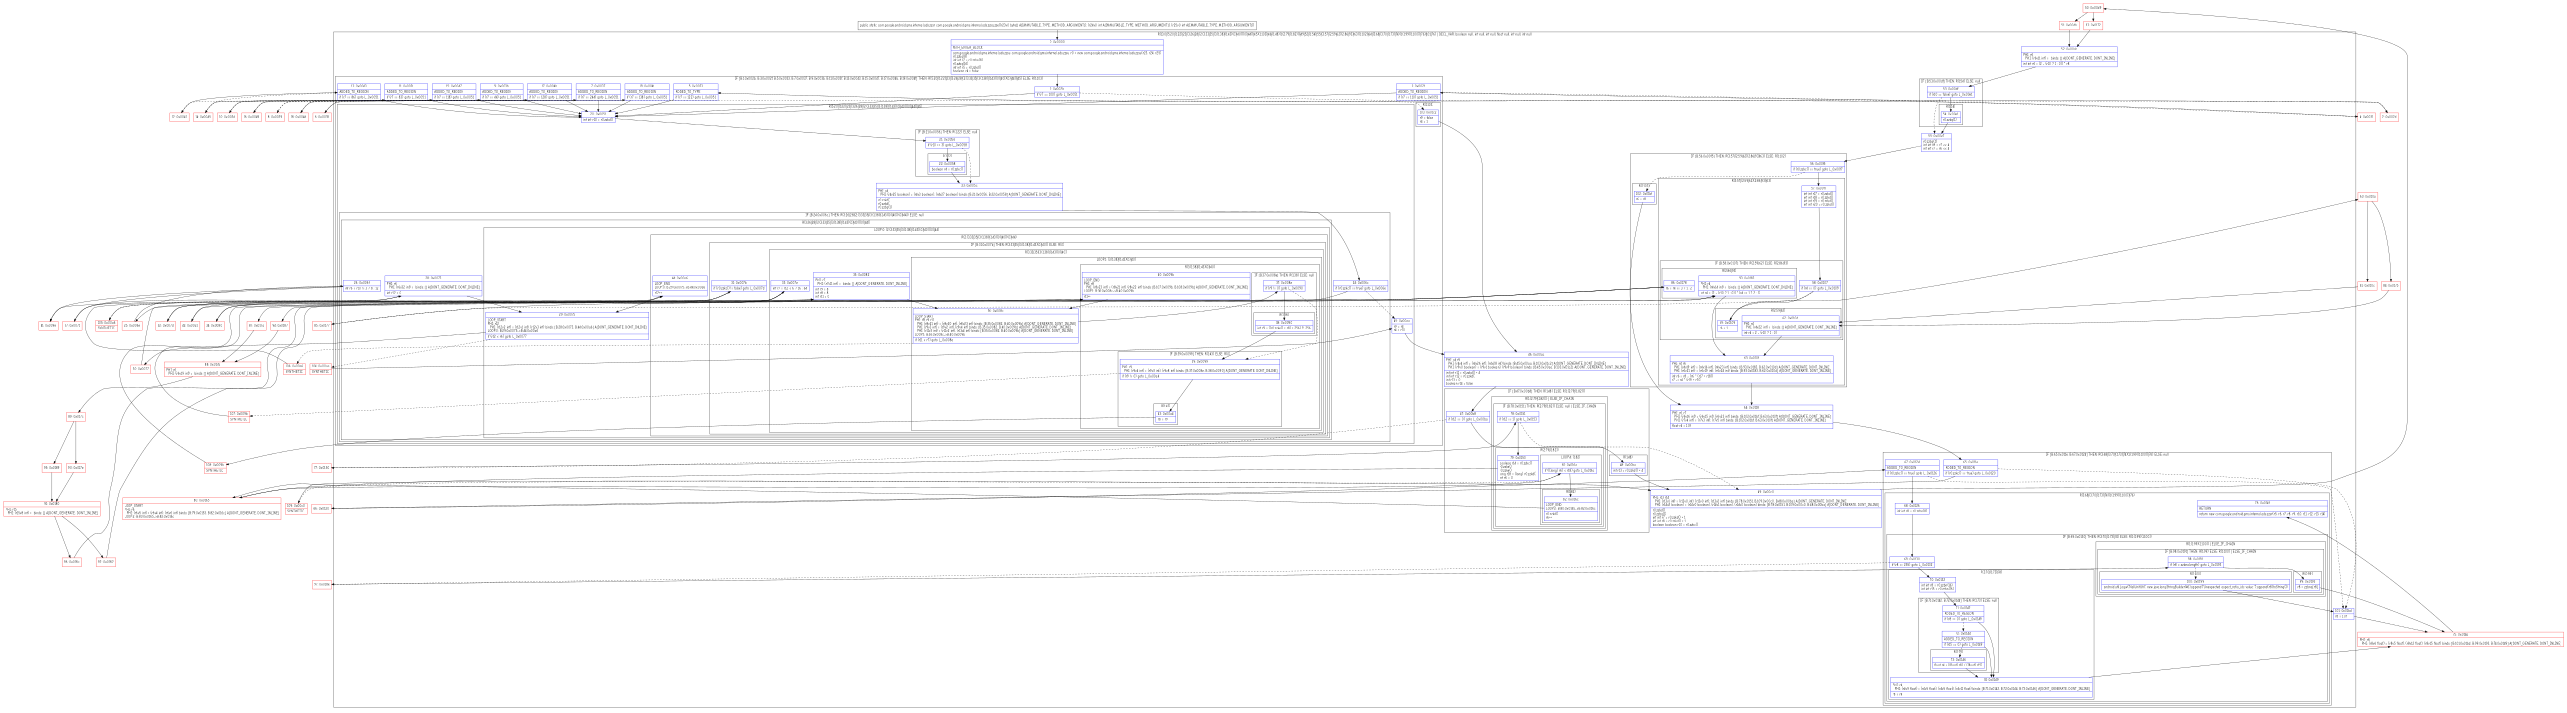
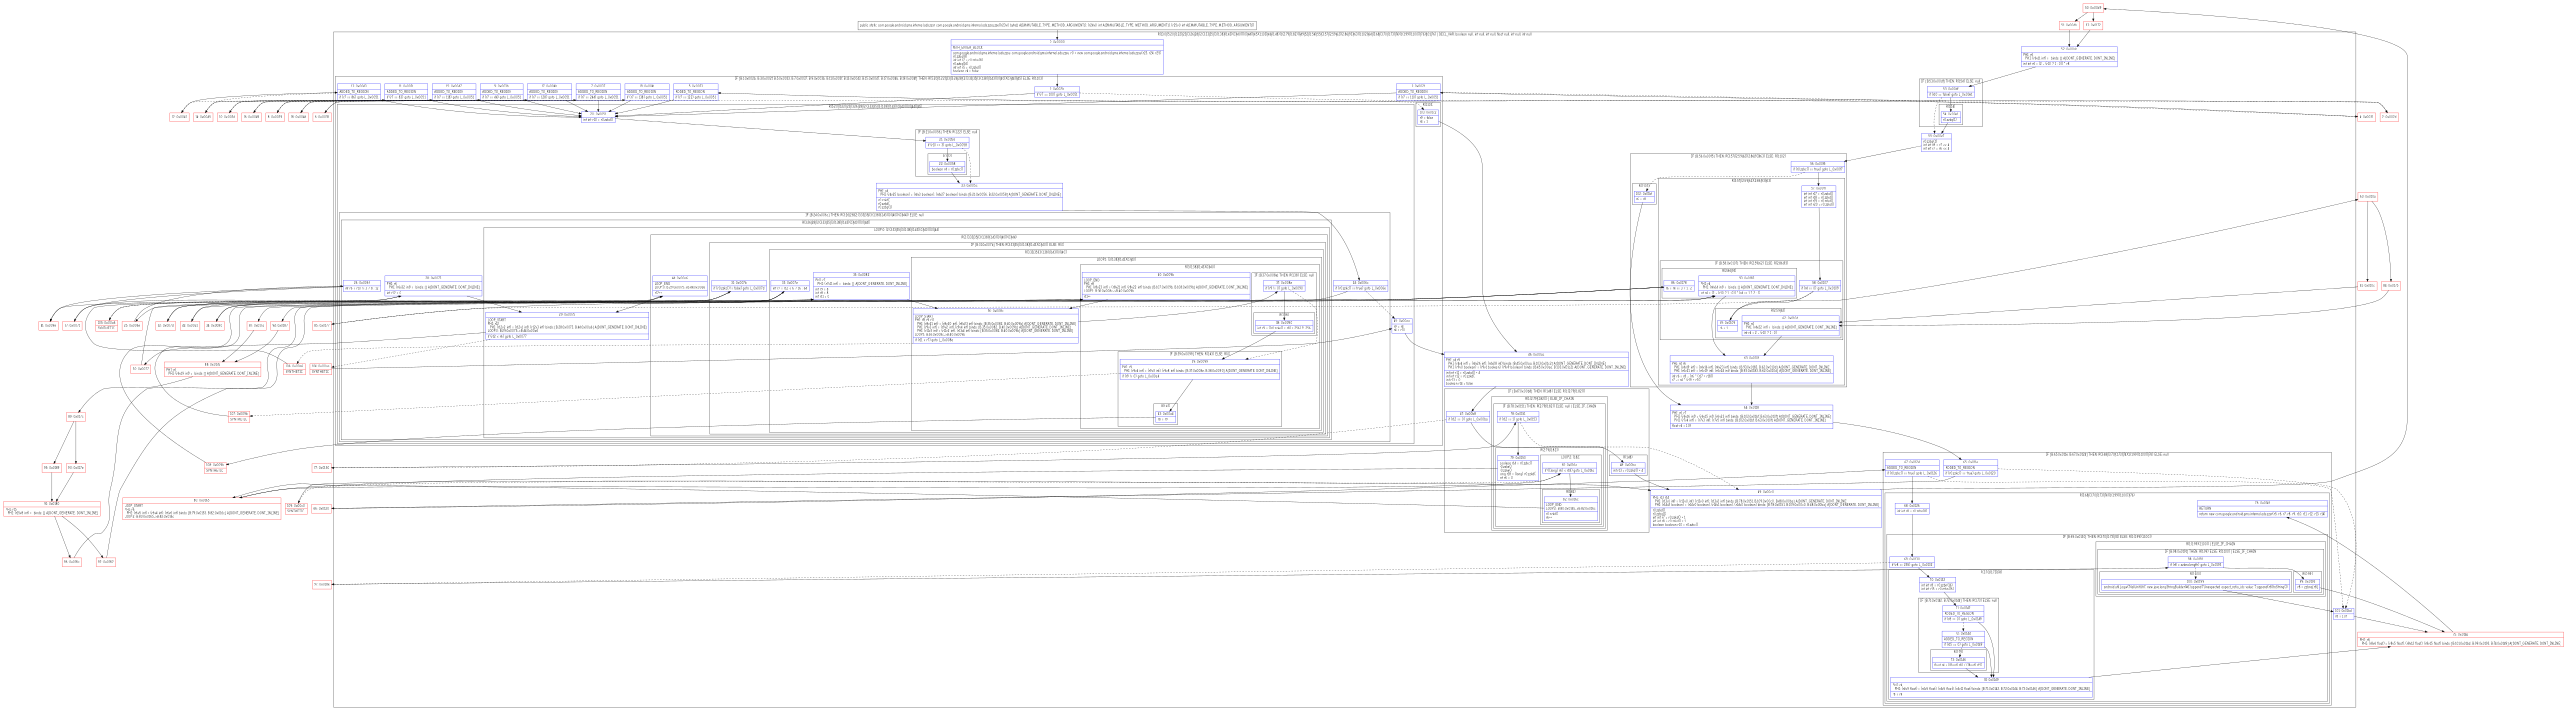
(688, 92) -> (690, 92)
(375, 101) -> (375, 101)
(1571, 458) -> (1571, 458)
